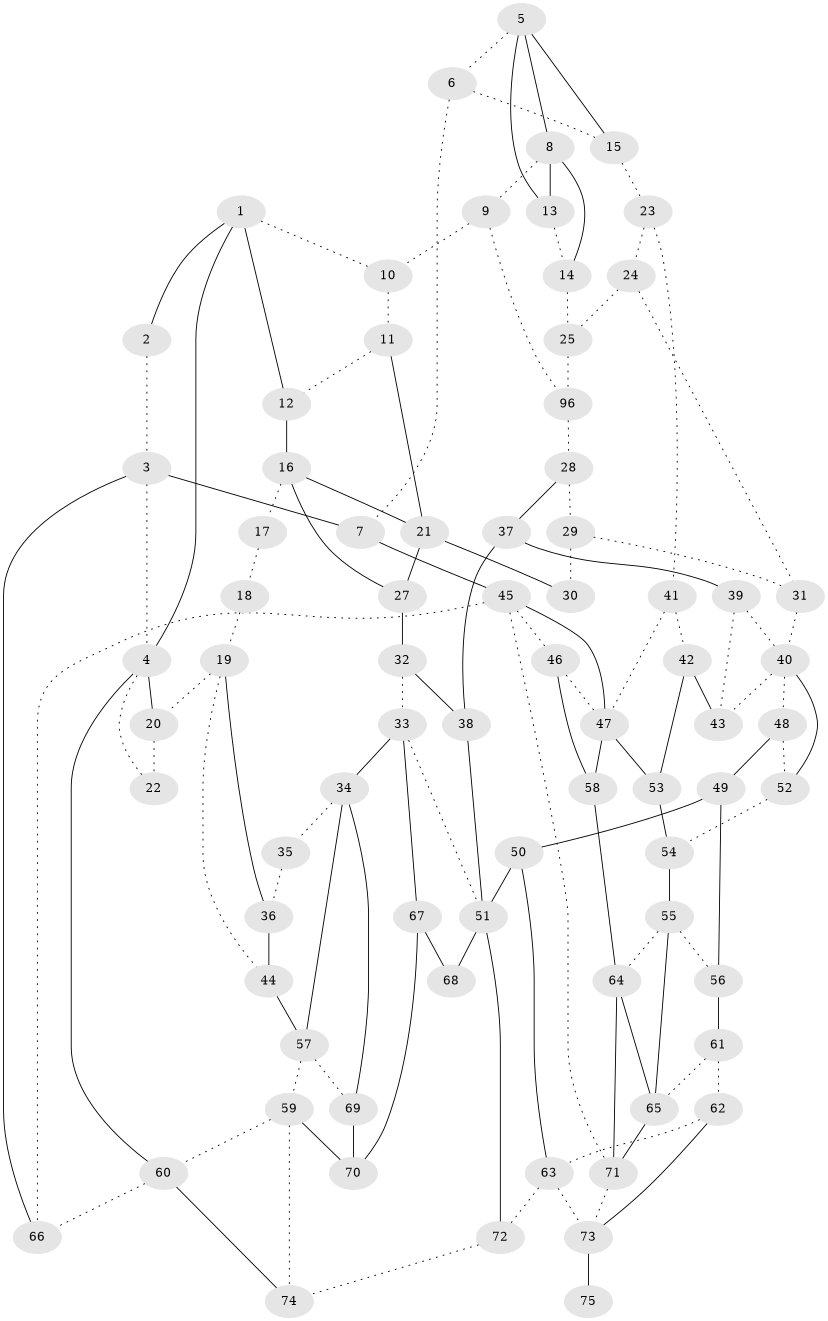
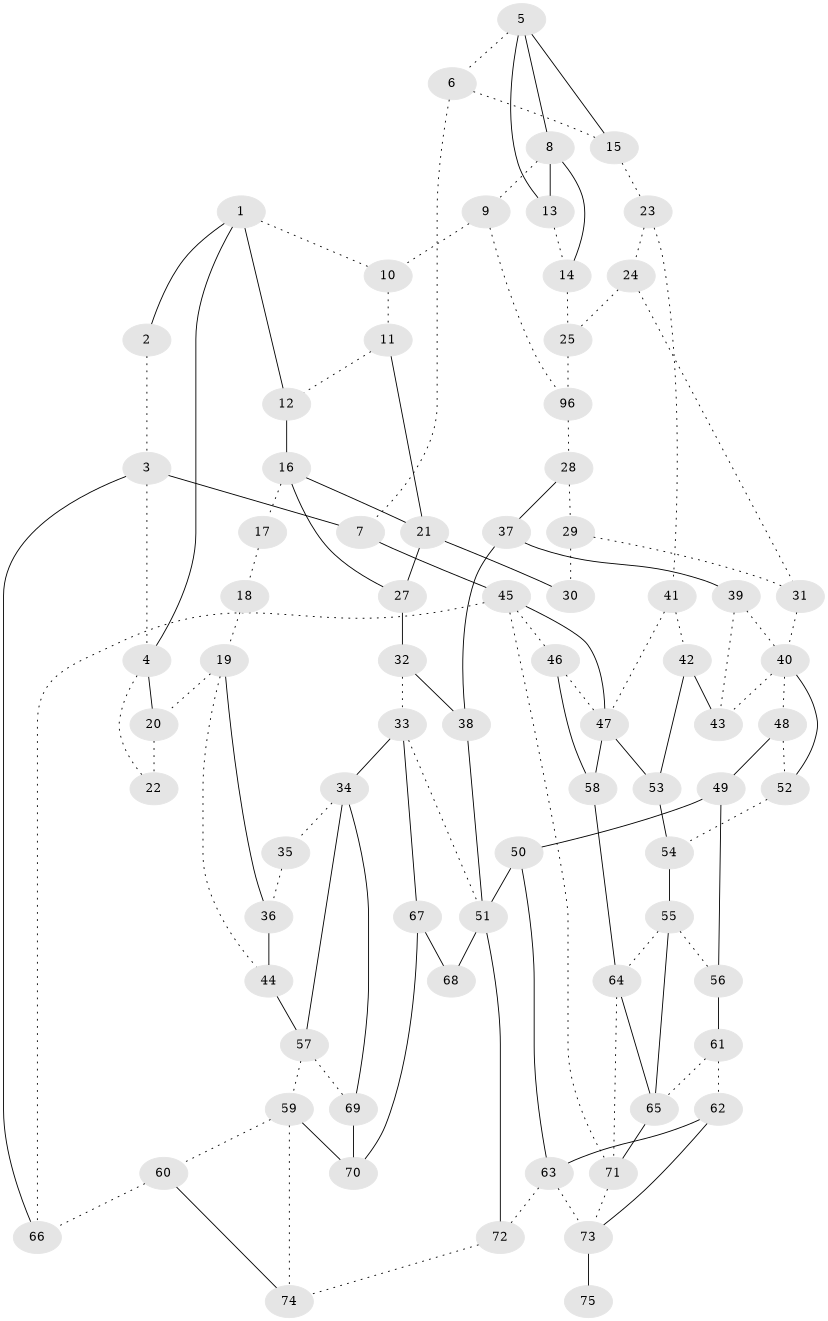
(71, 922) -> none
(615, 1077) -> (615, 1077)
(644, 1139) -> (644, 1139)
